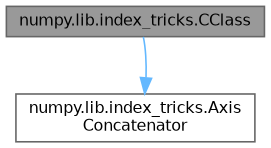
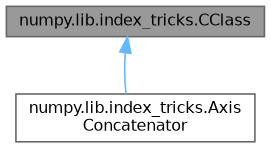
(146, 57) -> (125, 73)
